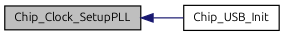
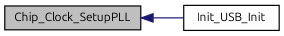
(231, 18) -> (231, 18)
